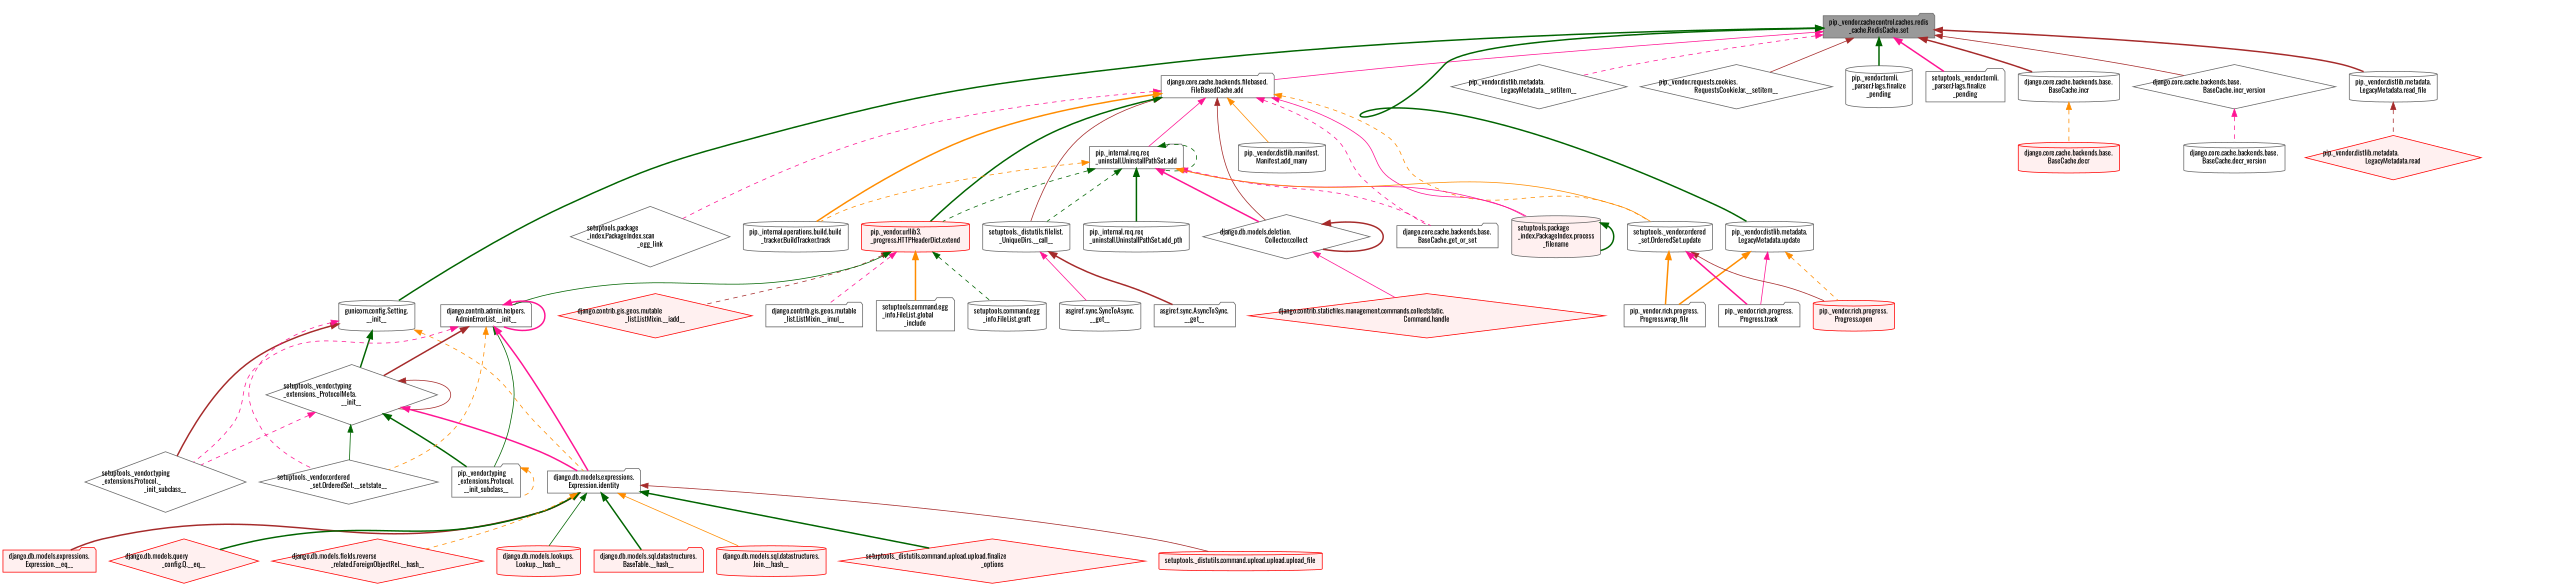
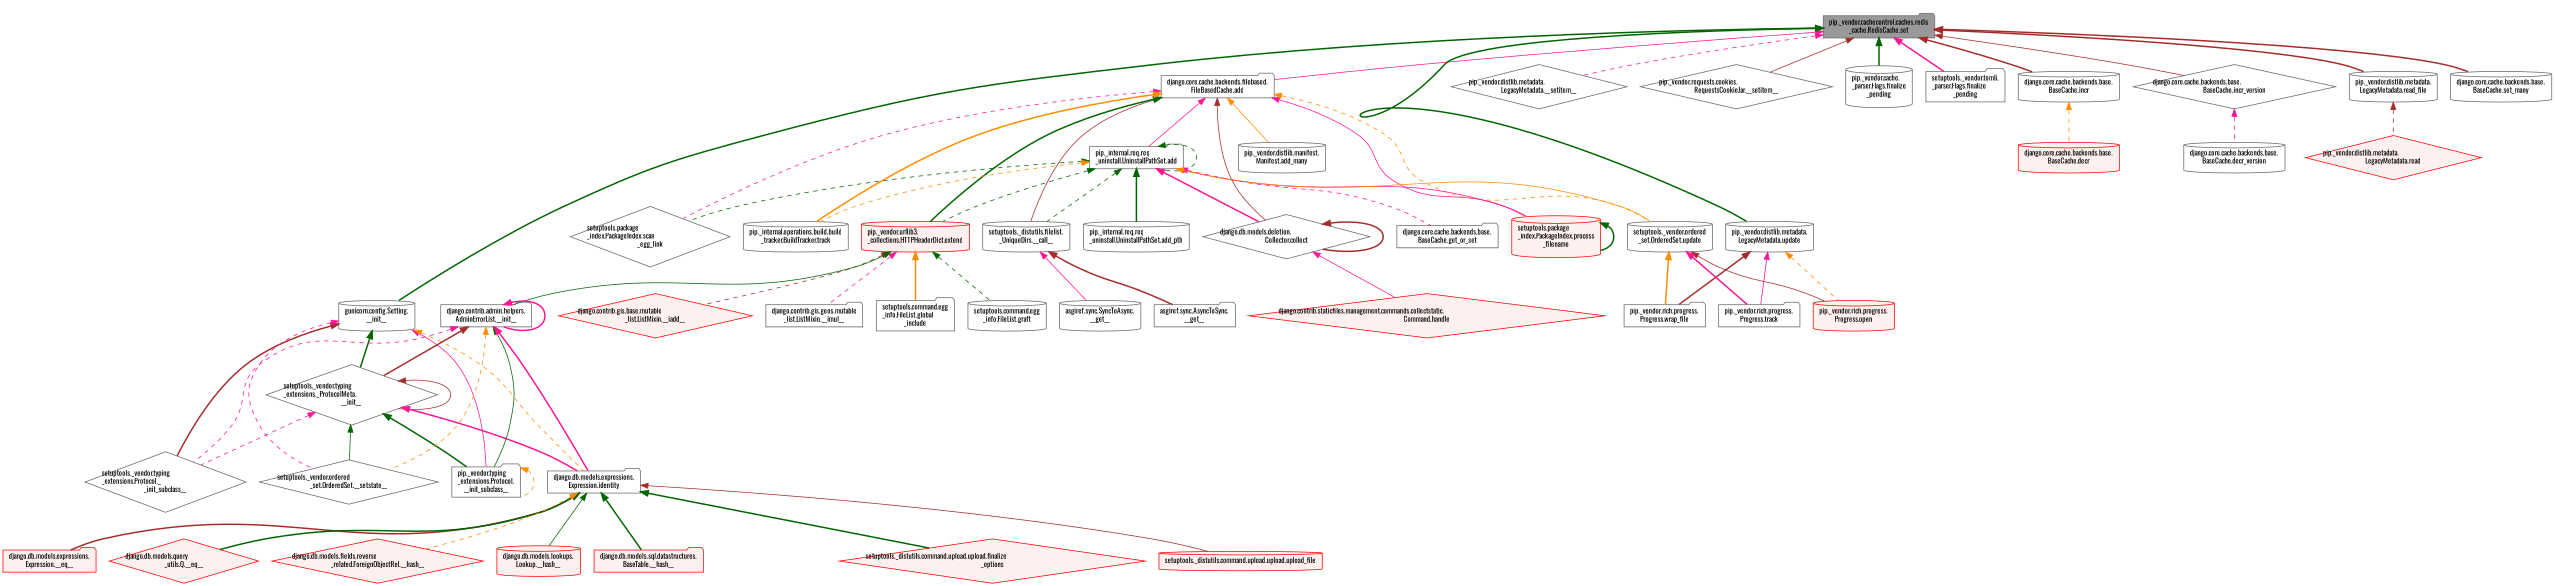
(1879, 87) -> (1879, 87)
none -> (2501, 87)
(1349, 158) -> none
none -> (903, 178)
(915, 237) -> (915, 237)
(1556, 237) -> (1556, 237)
(1711, 281) -> (1711, 281)
(655, 316) -> (655, 316)
none -> (470, 386)
(184, 561) -> (184, 561)
(771, 561) -> none
